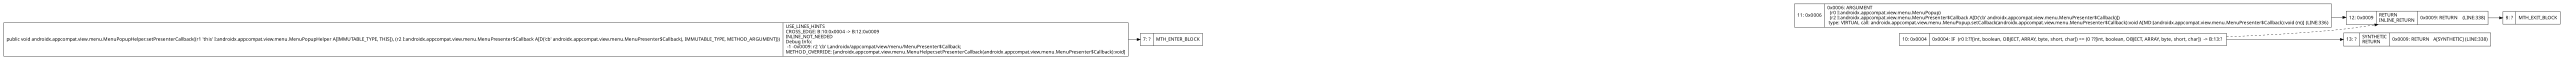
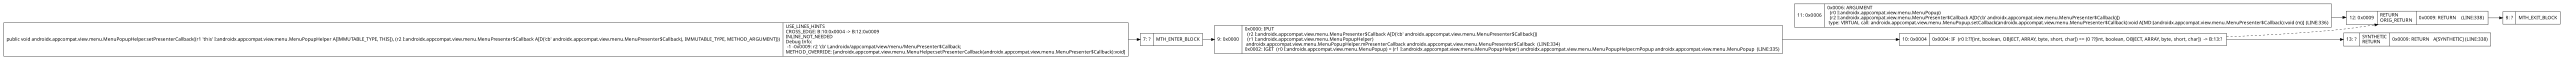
(2397, 20) -> (2396, 20)
none -> (1498, 39)
